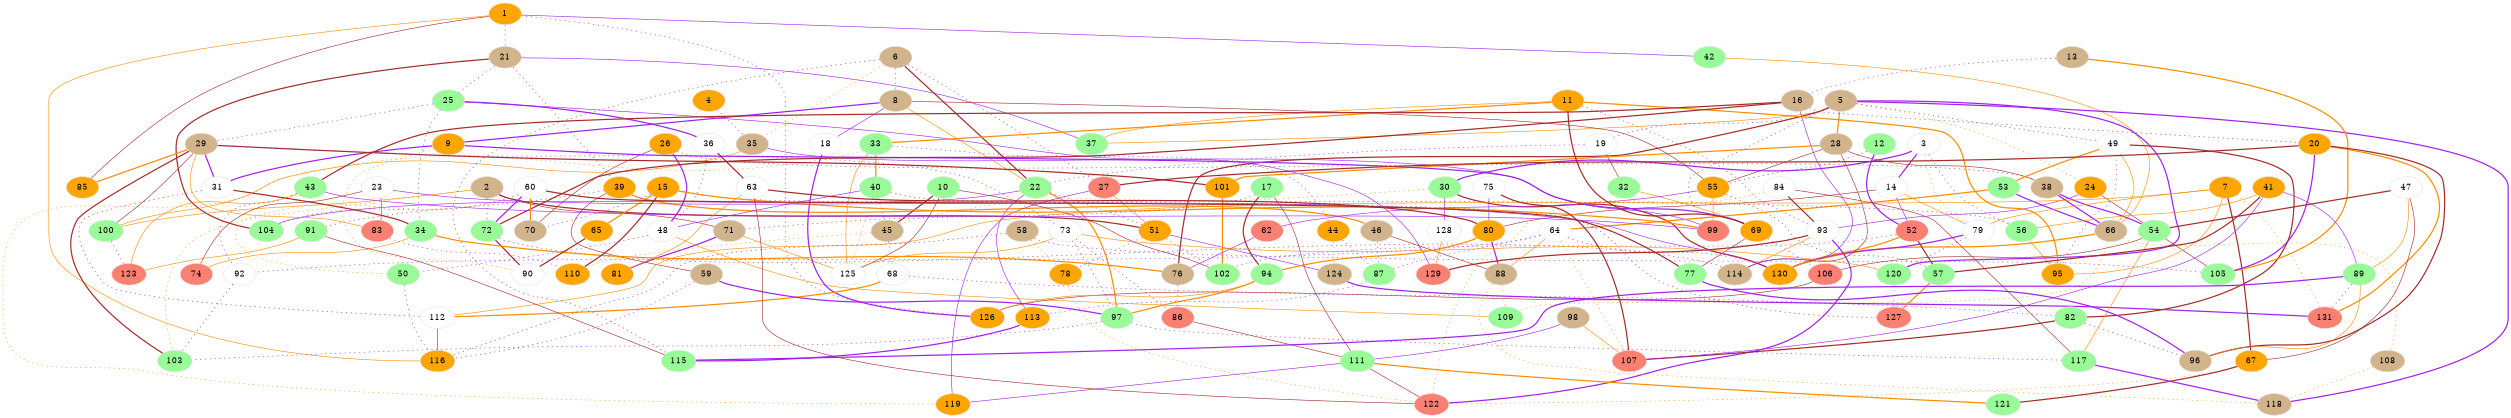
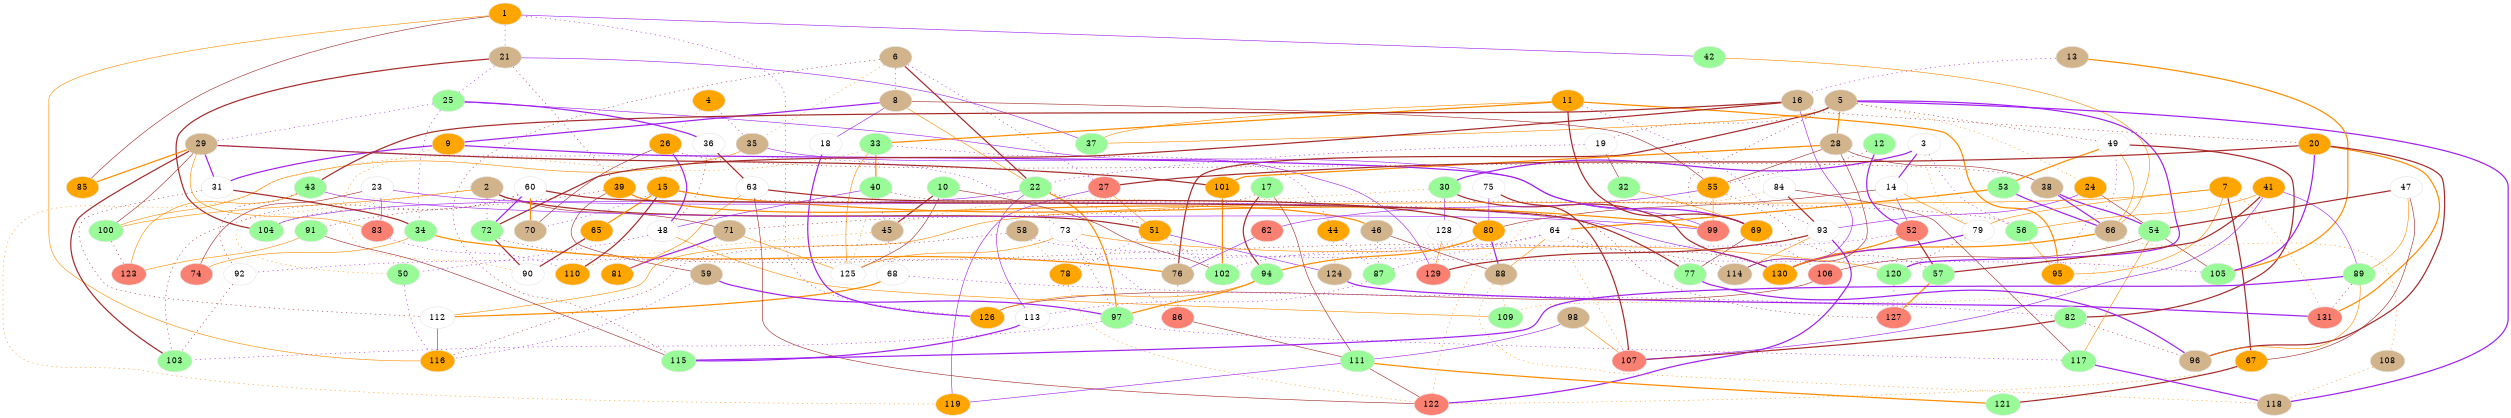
(208, 232) -> (208, 232)
(1033, 318) -> (1033, 318)
